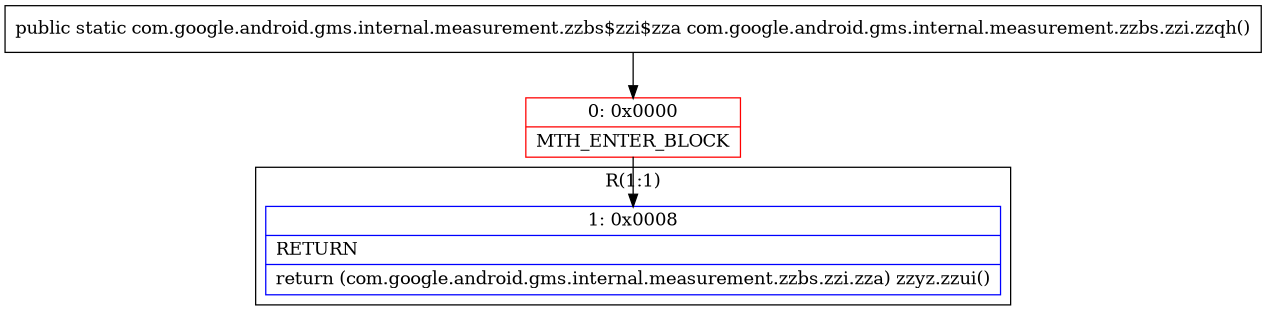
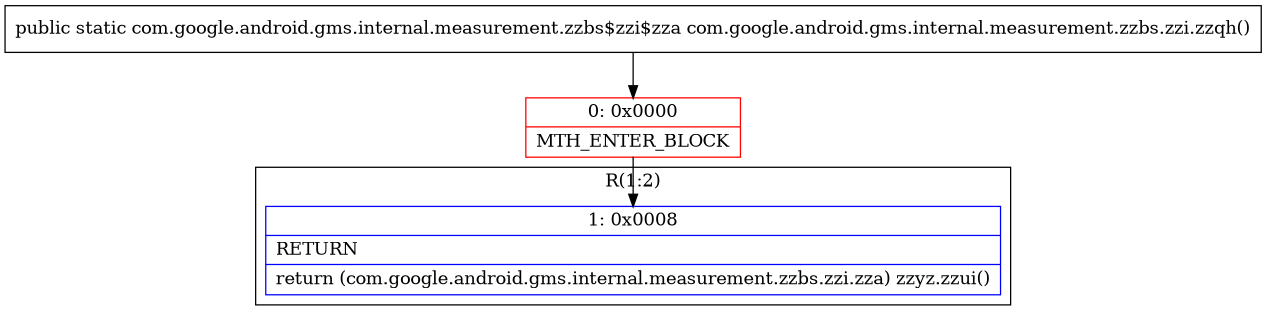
(633, 182) -> (633, 182)
